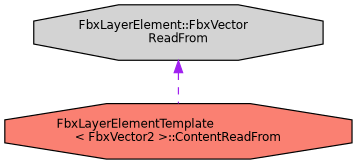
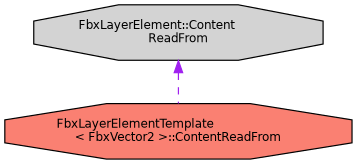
(178, 33) -> (178, 33)
